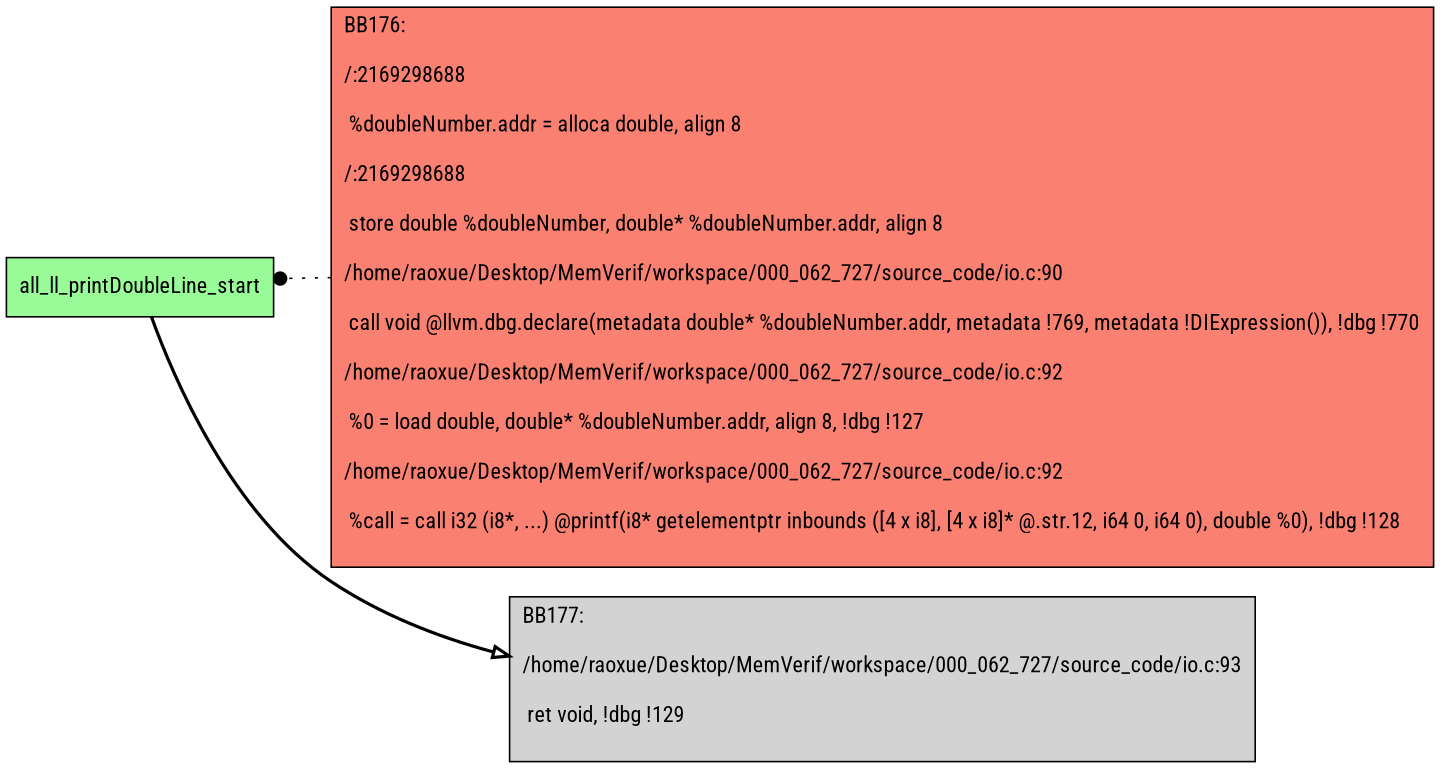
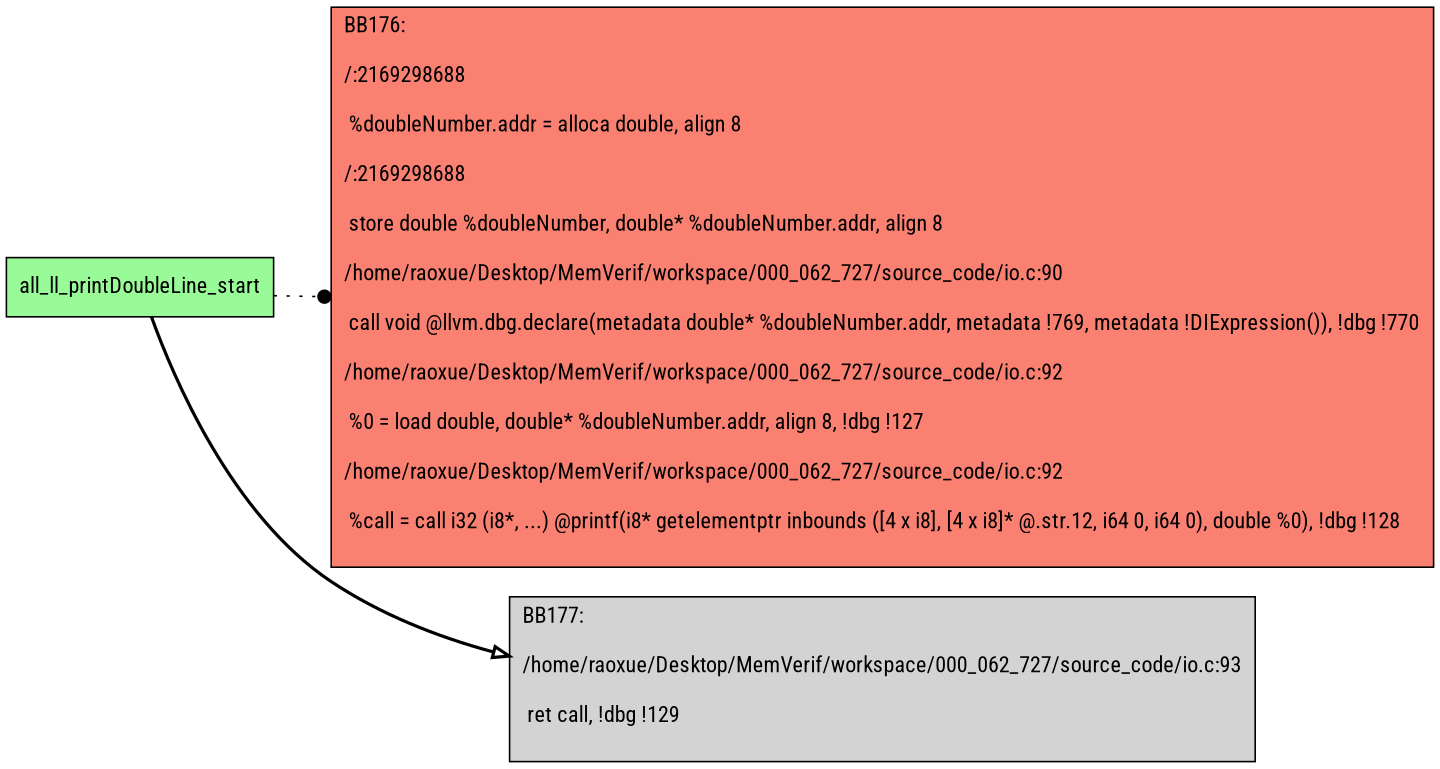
(309, 278) -> (296, 296)
(604, 715) -> (602, 715)
